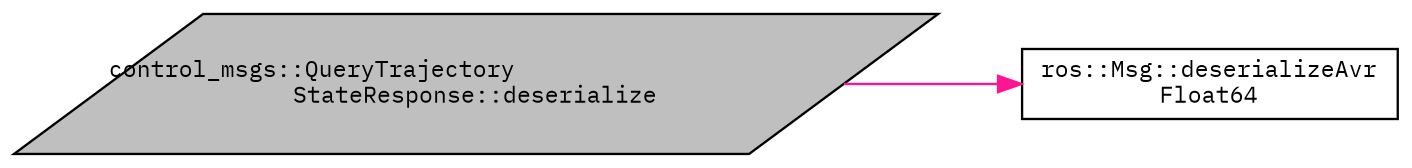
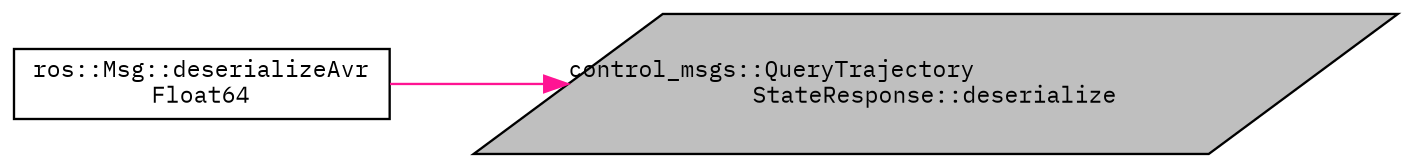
(921, 84) -> (467, 84)
